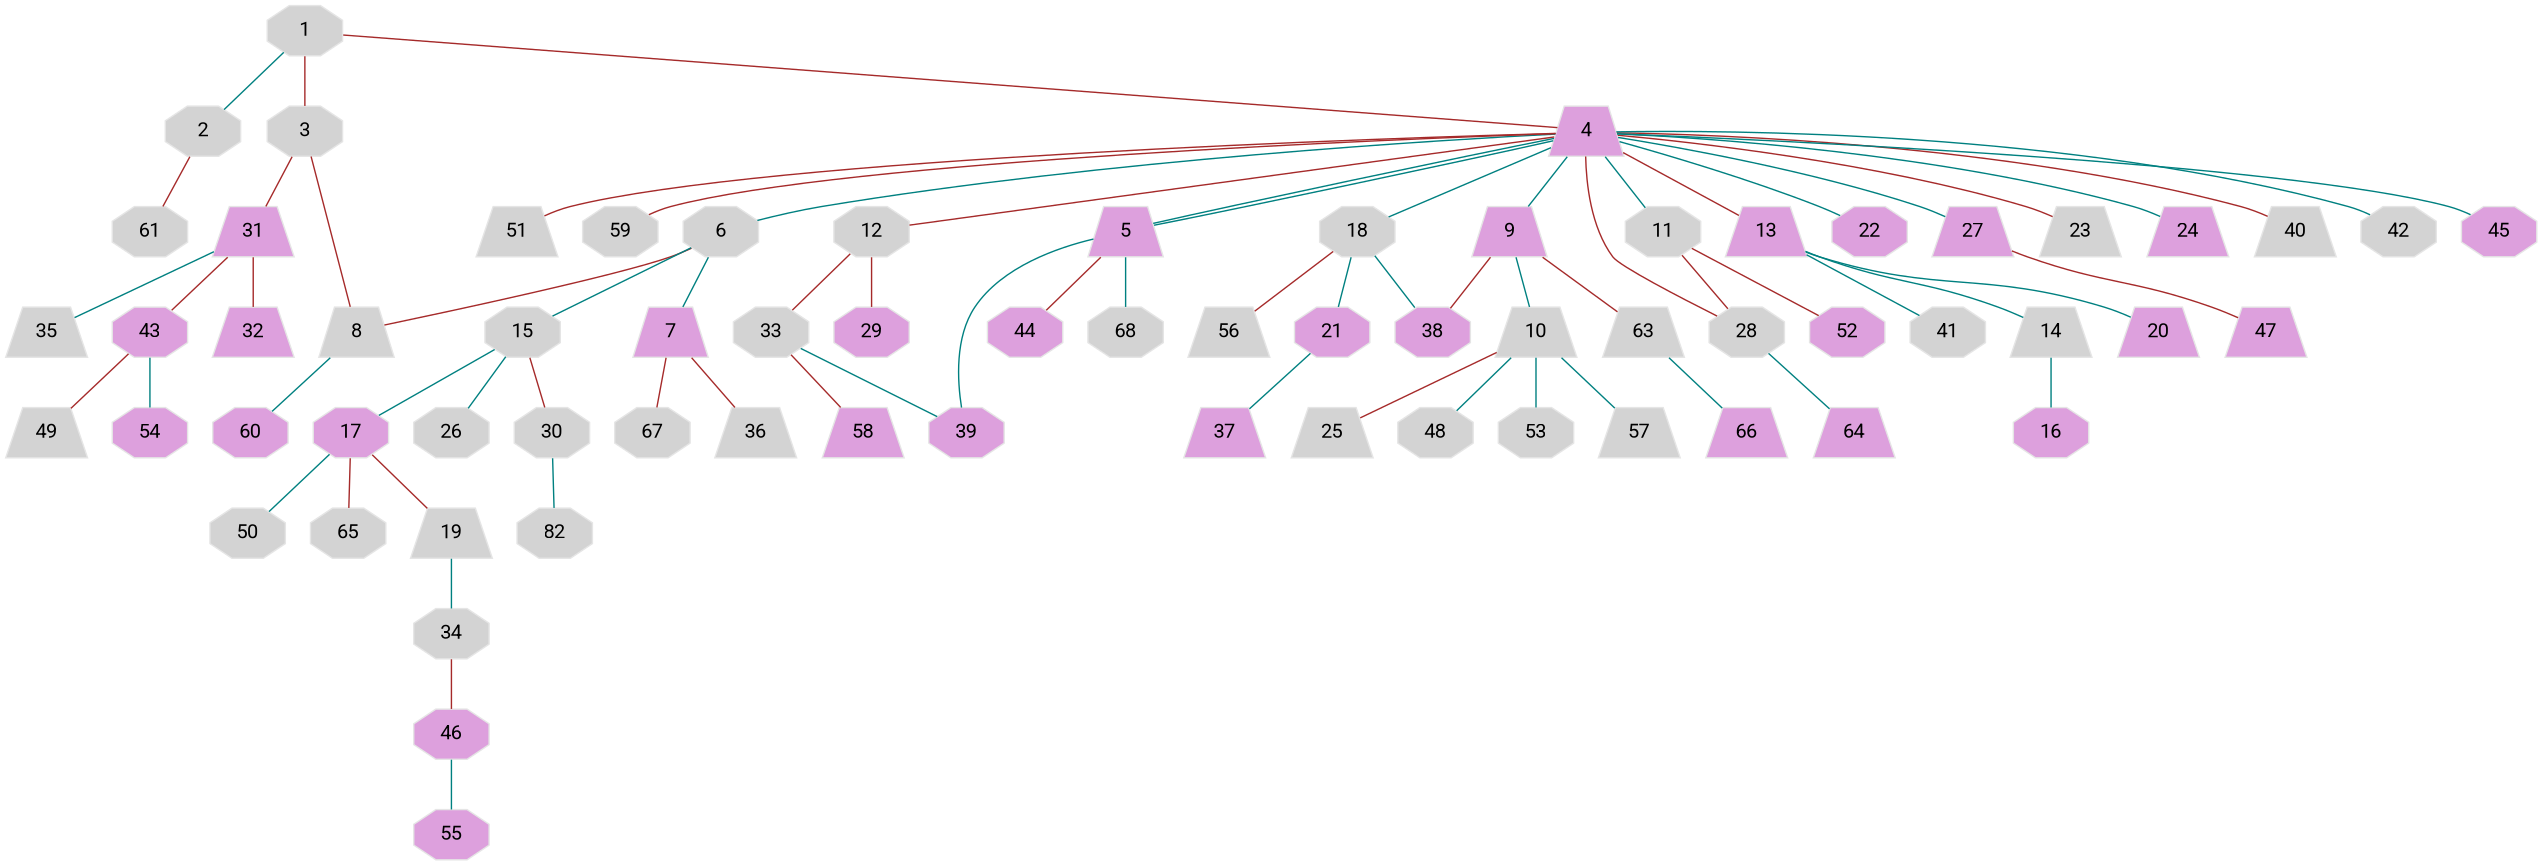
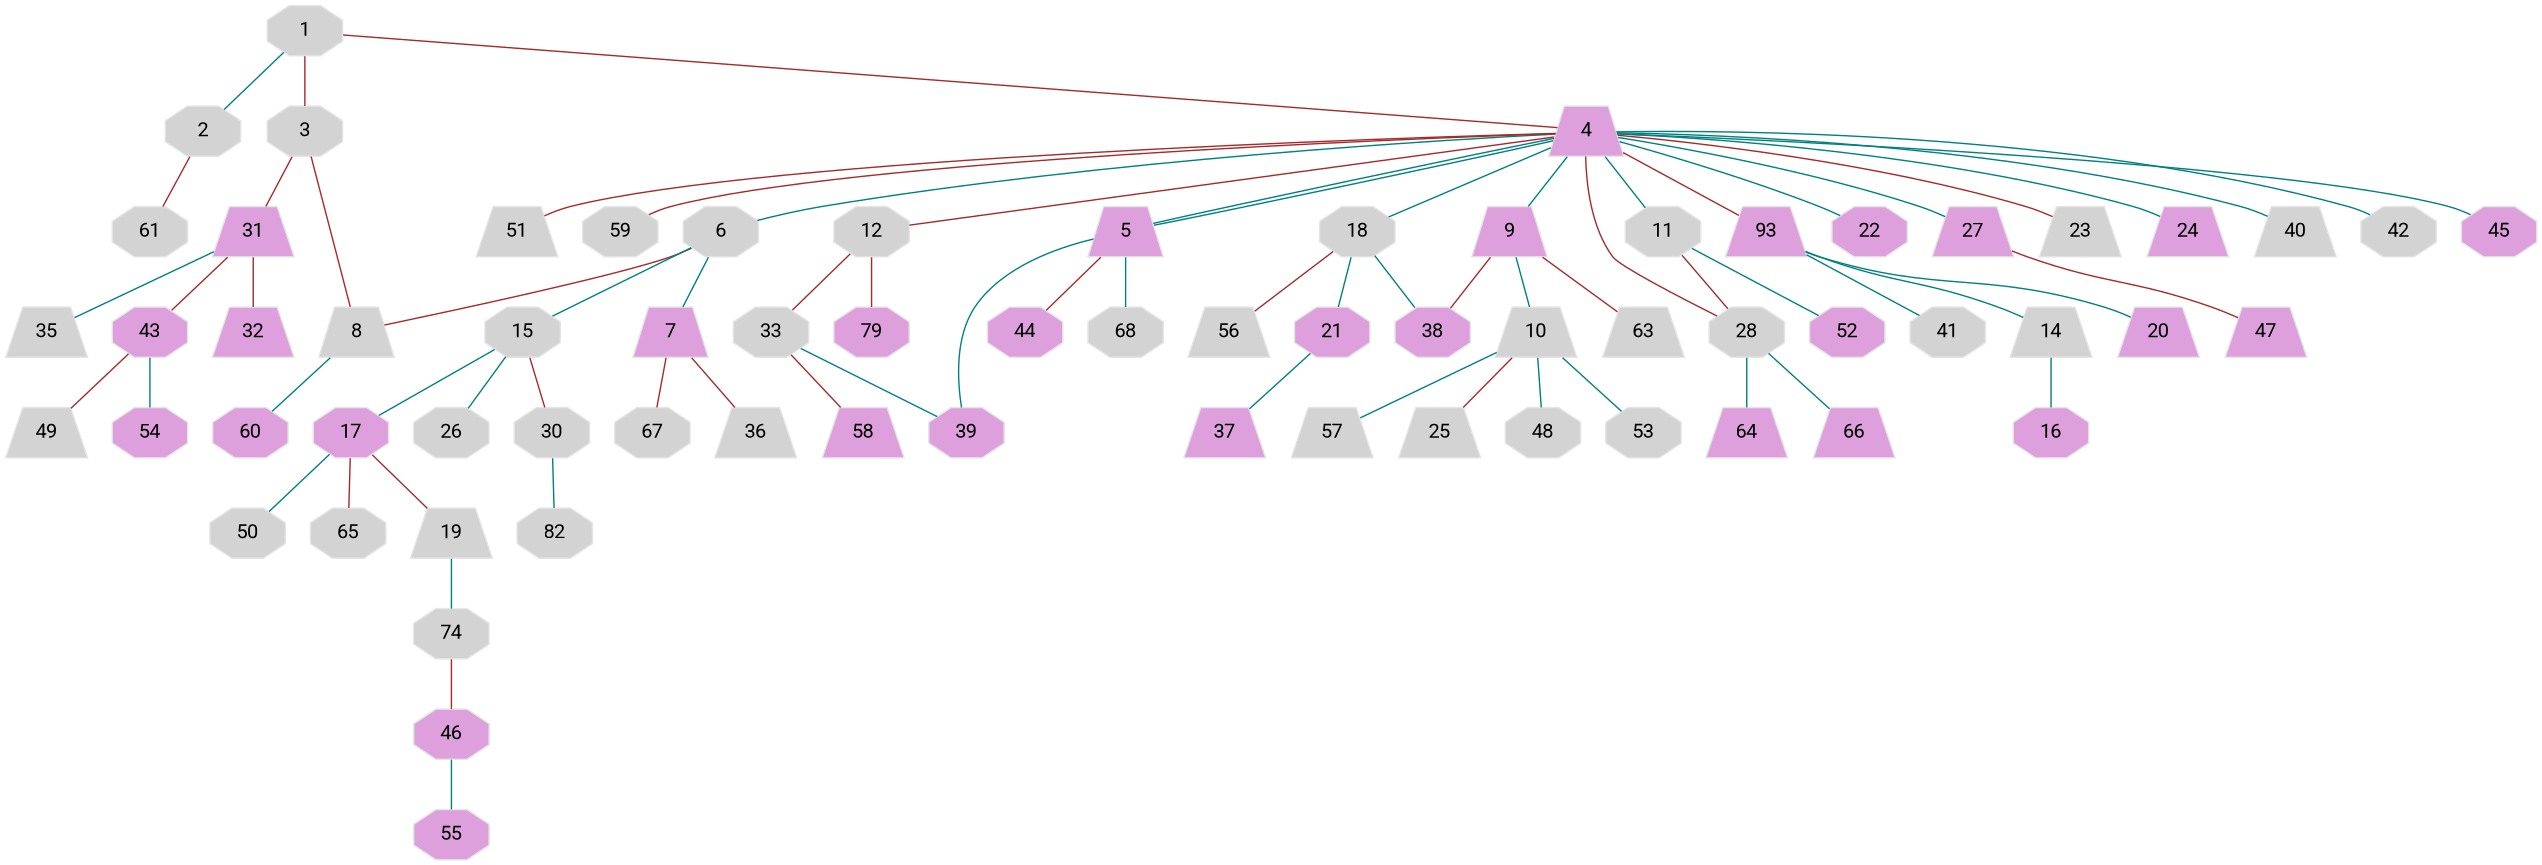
(2043, 167) -> (2043, 167)
(1766, 232) -> (1766, 232)
(1755, 282) -> (1755, 282)
(872, 332) -> (872, 332)
(1696, 383) -> (1799, 381)
(451, 634) -> (451, 634)
